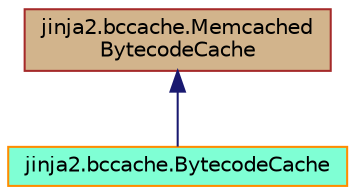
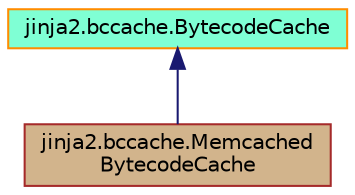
(178, 119) -> (178, 97)
